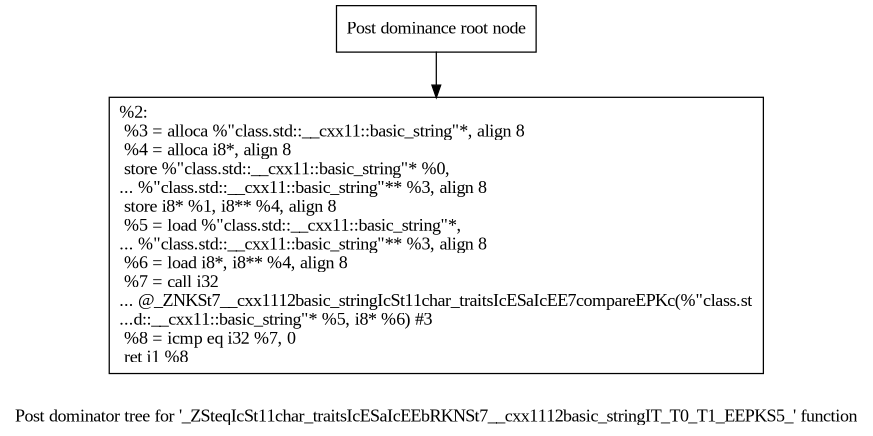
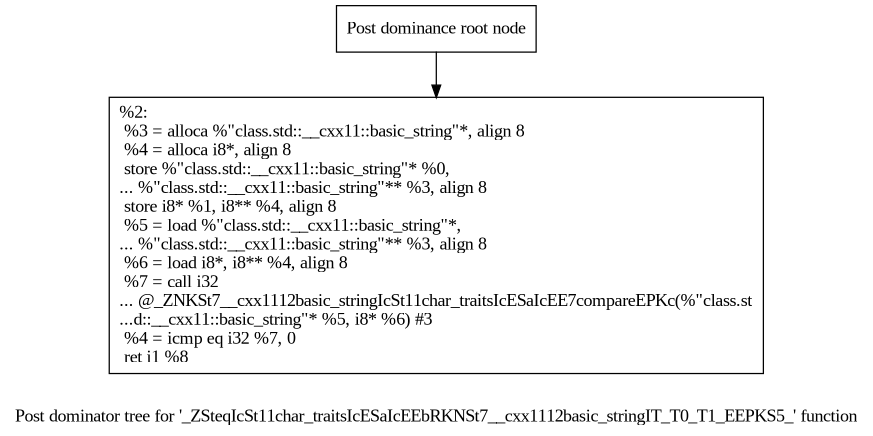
(208, 338) -> (208, 338)
